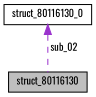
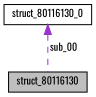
(63, 48) -> (63, 48)
